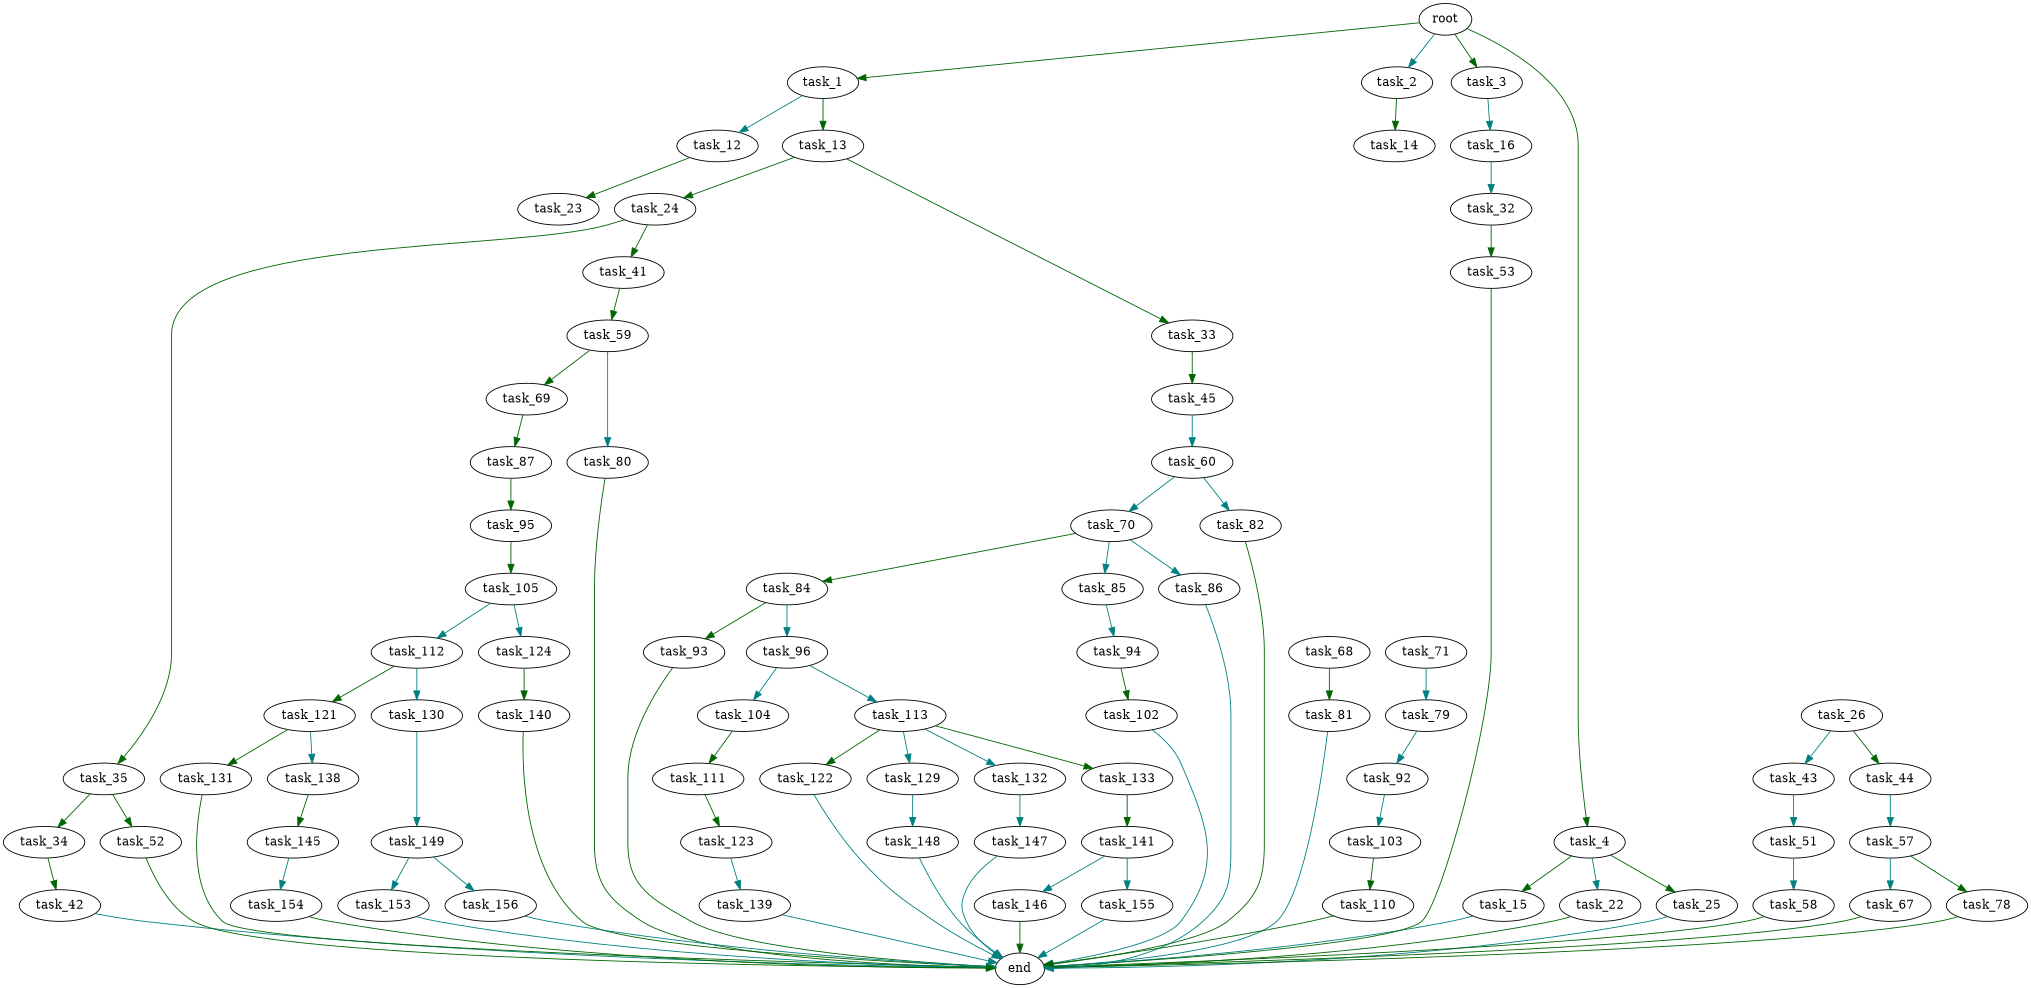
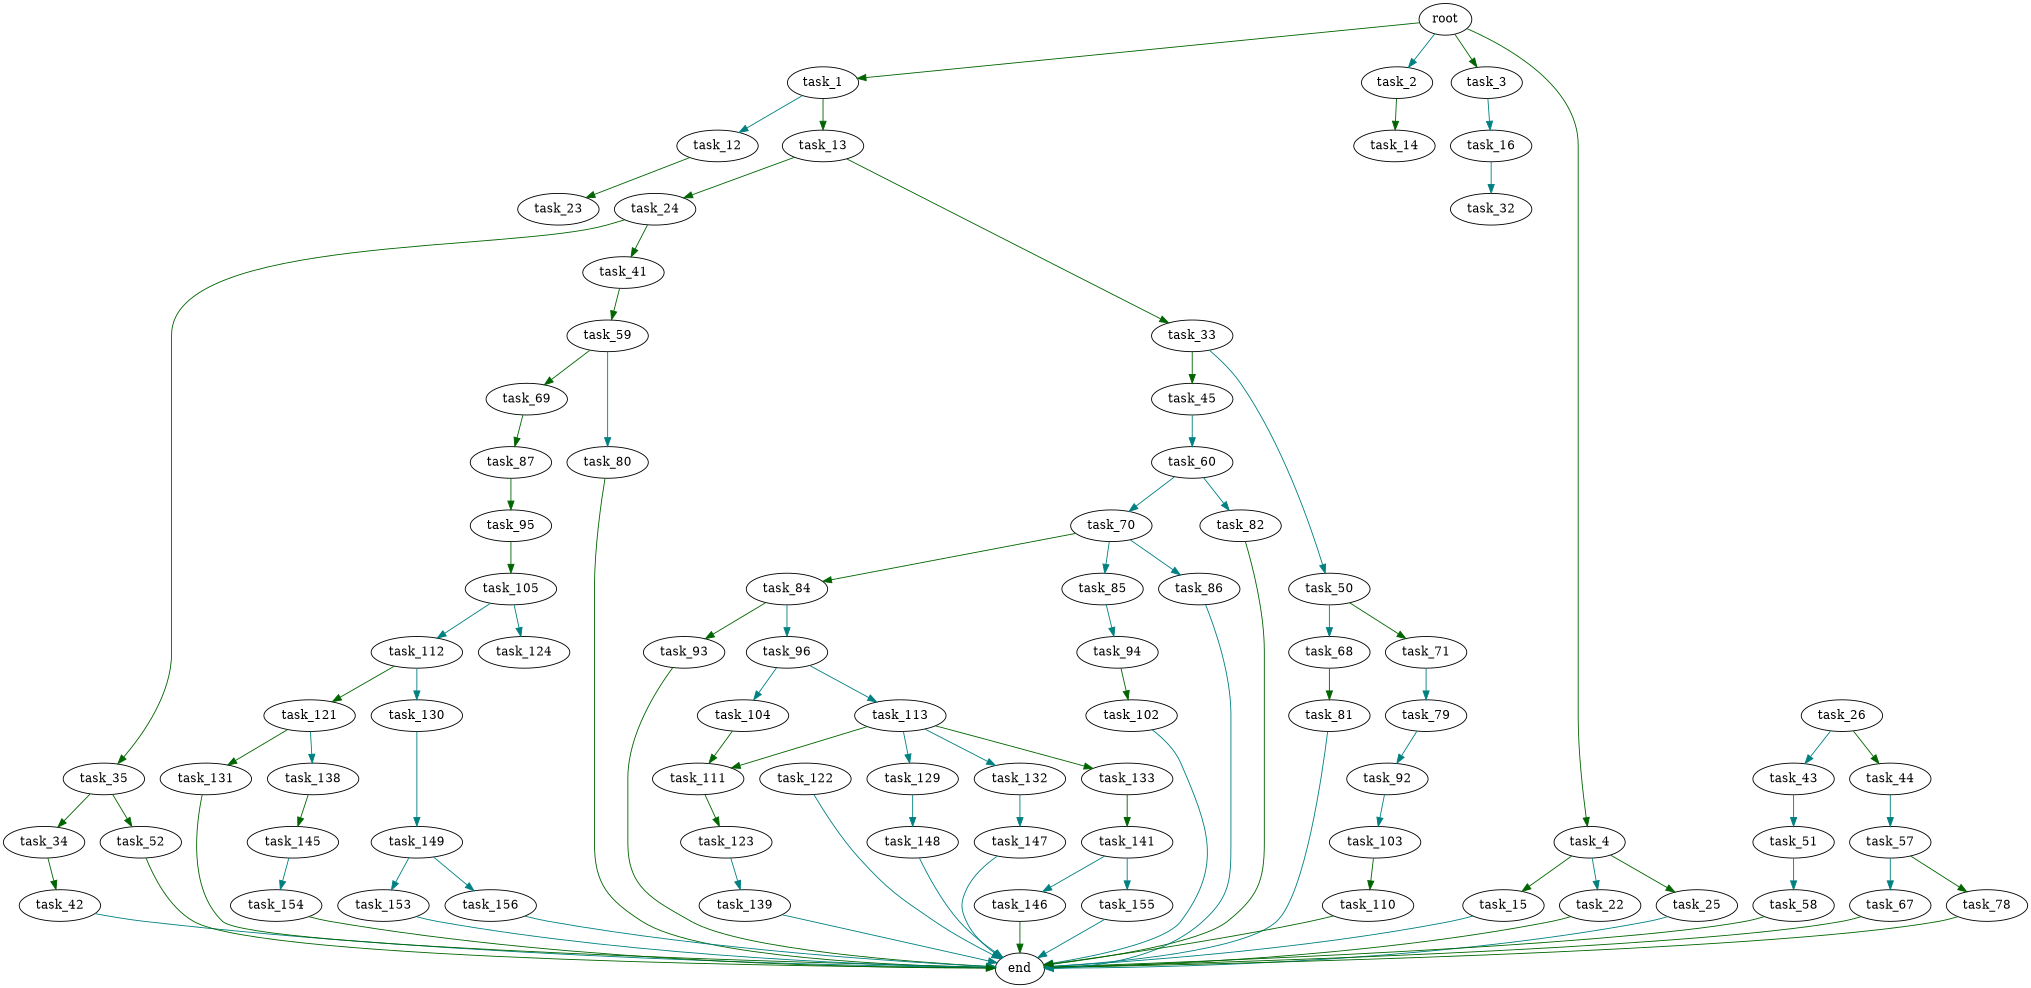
(1491, 273) -> none
none -> (1329, 589)
(524, 716) -> none
(857, 745) -> (804, 746)
